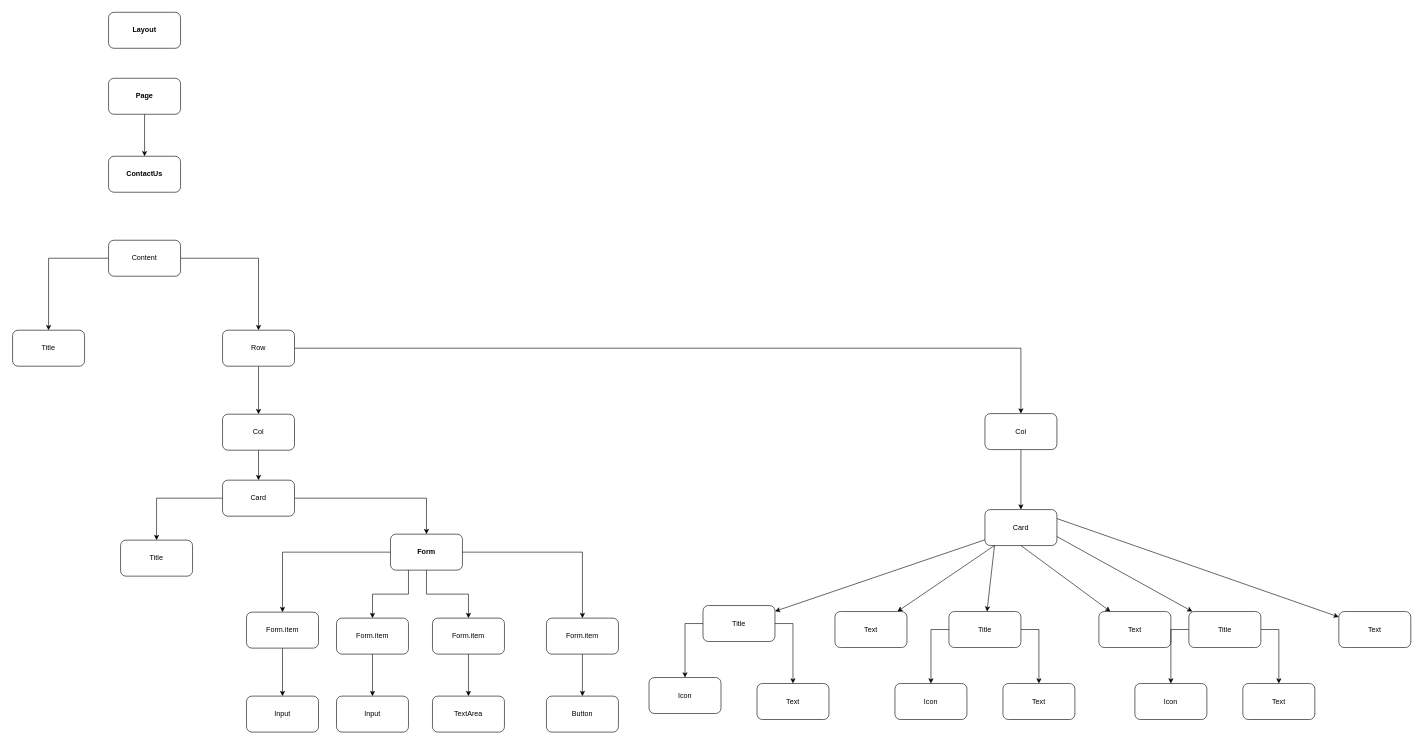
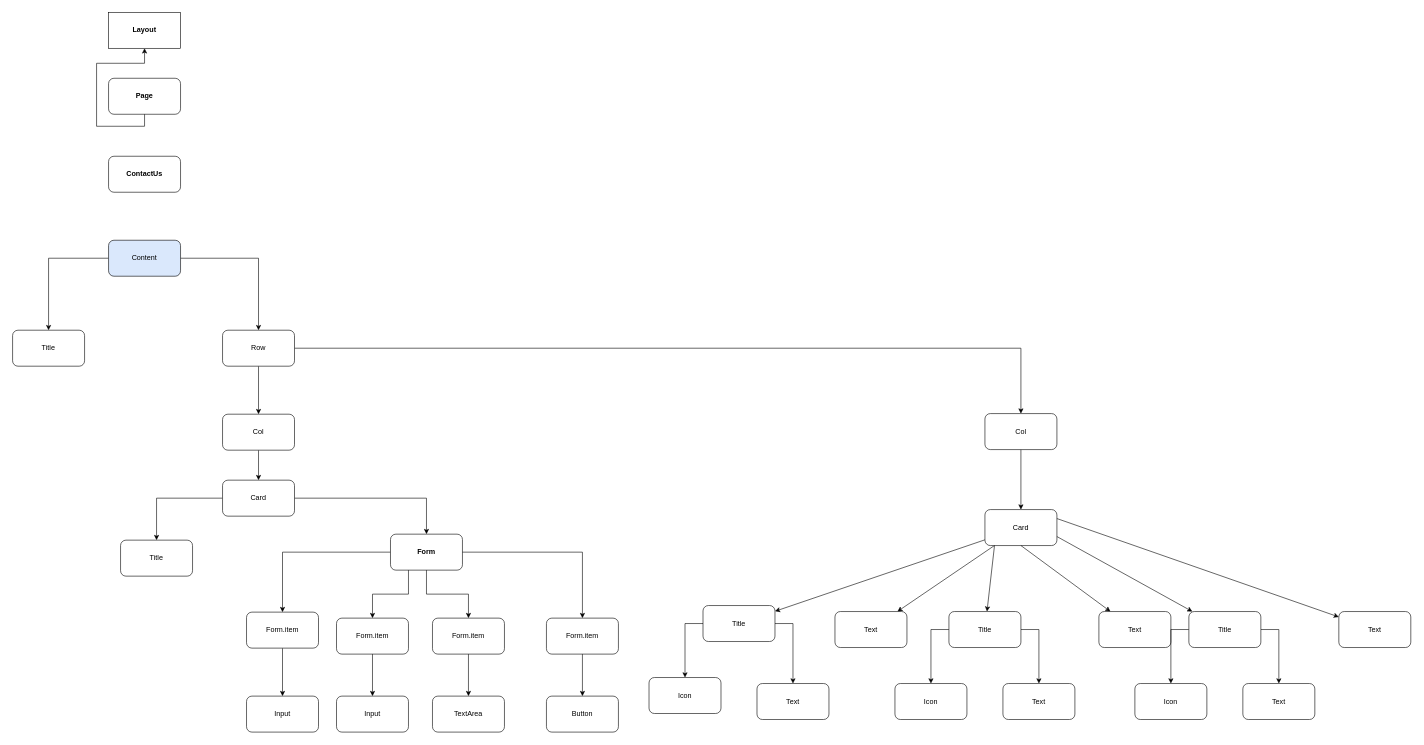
(144, 30) -> (144, 30)
(144, 138) -> (96, 95)
(144, 258) -> (144, 258)
